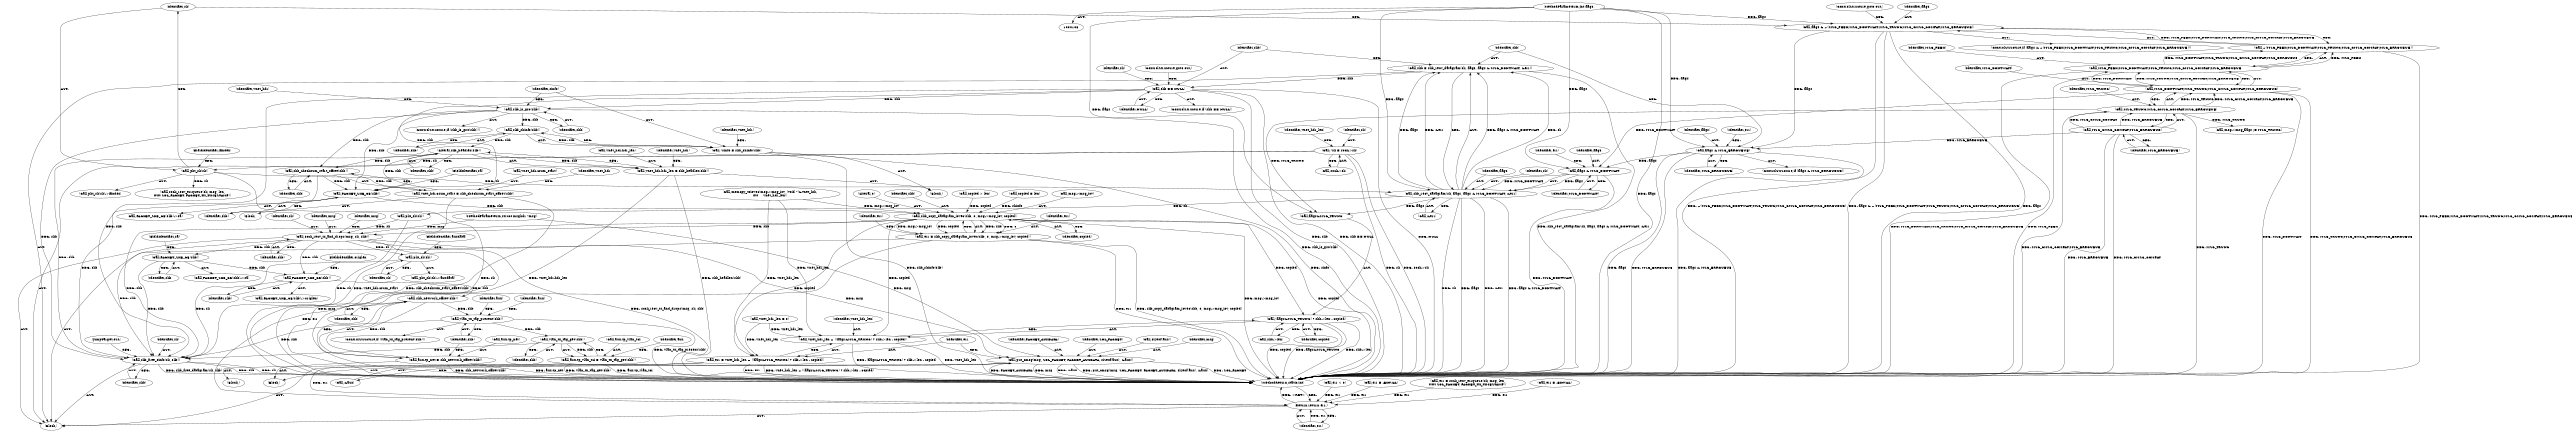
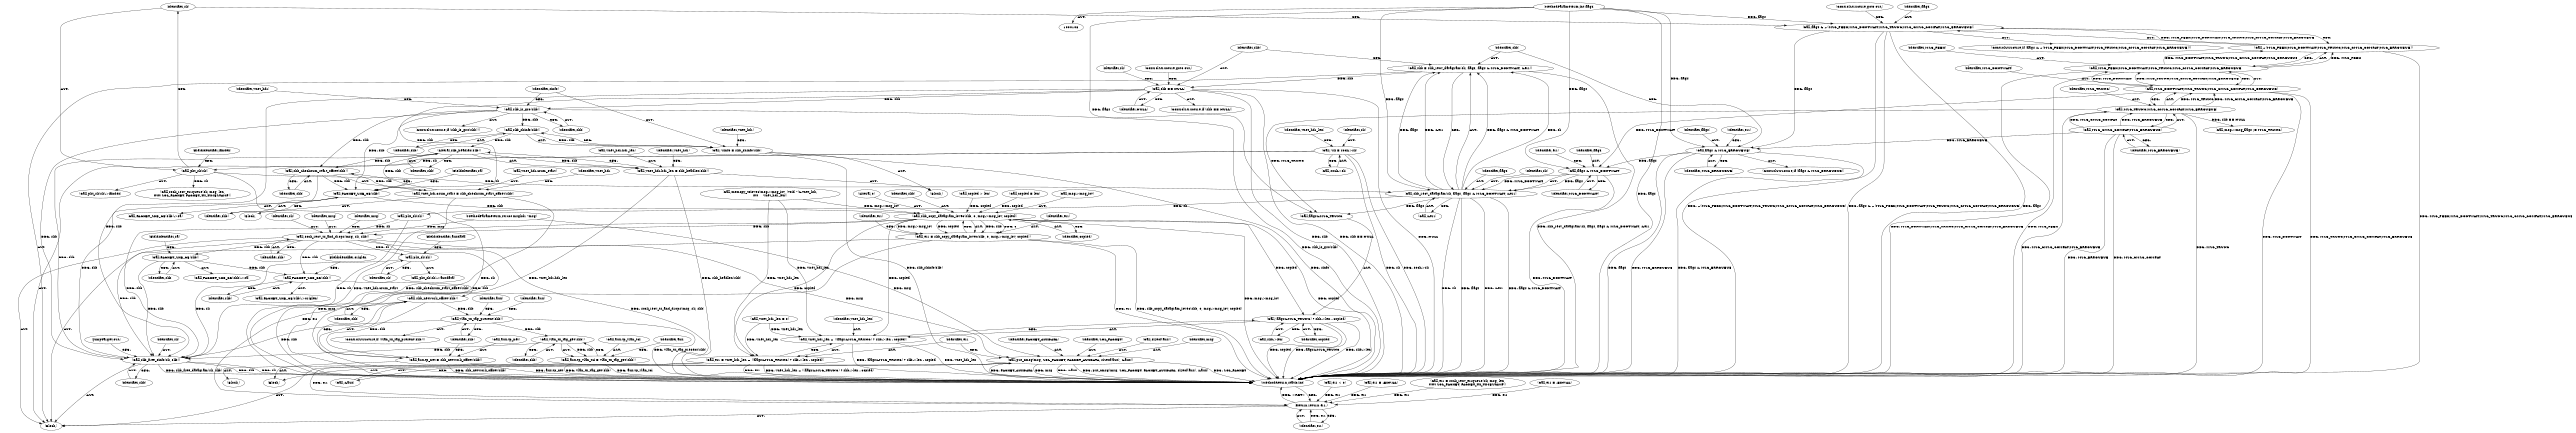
(2229, 120) -> (2229, 120)
(1012, 206) -> (1012, 206)
